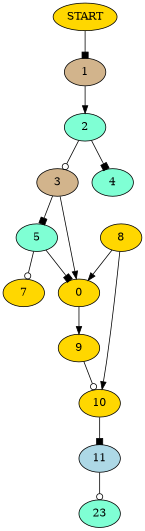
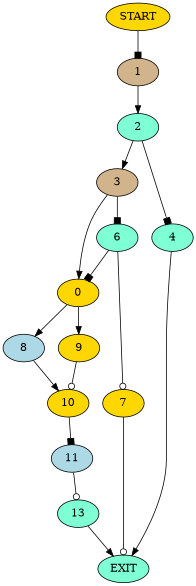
(73, 152) -> (129, 151)
(37, 238) -> (117, 238)
(121, 238) -> (24, 348)
(102, 262) -> (54, 318)
(100, 514) -> (78, 514)
none -> (123, 569)
